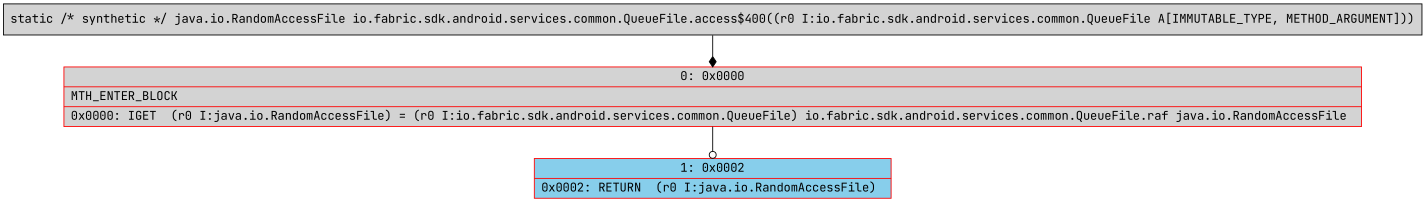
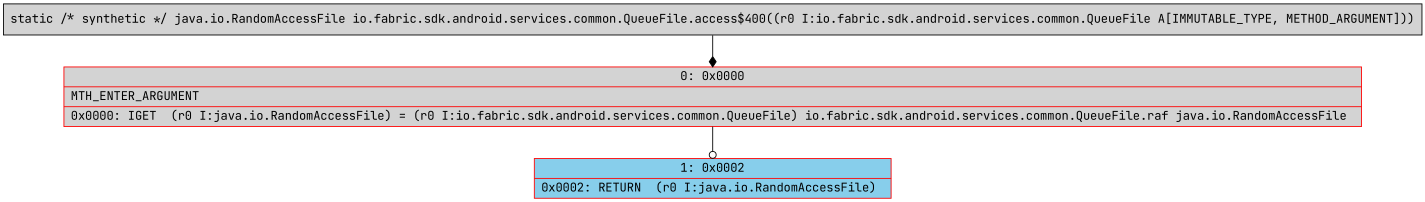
(124, 96) -> (135, 96)
